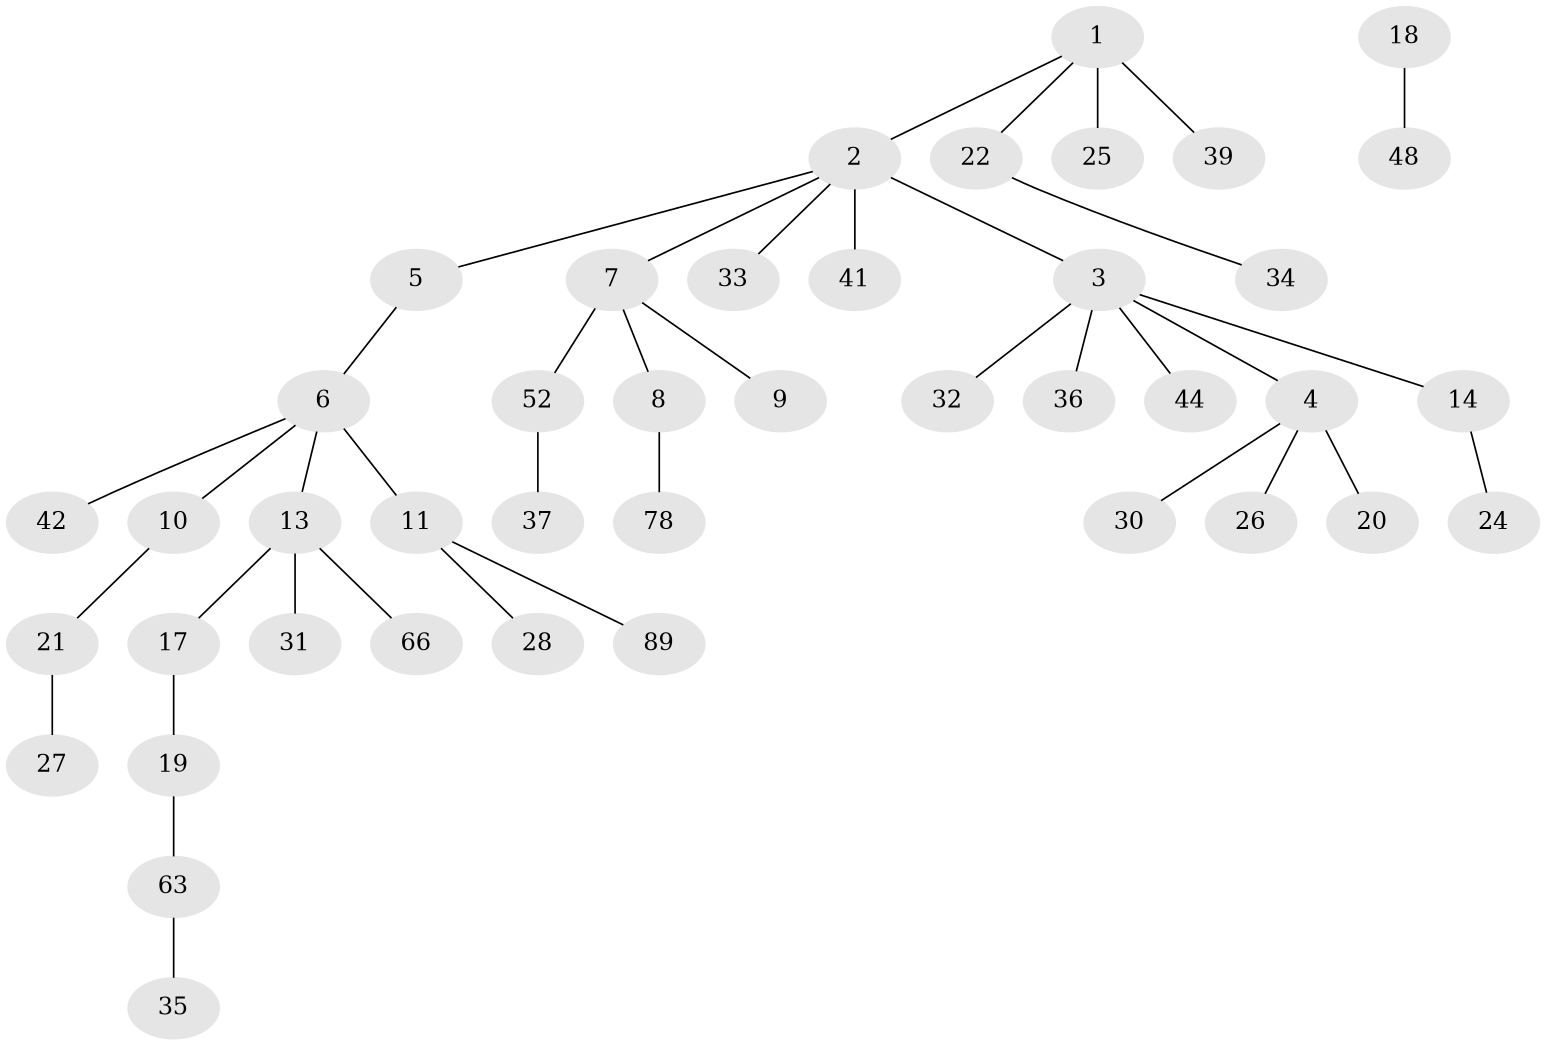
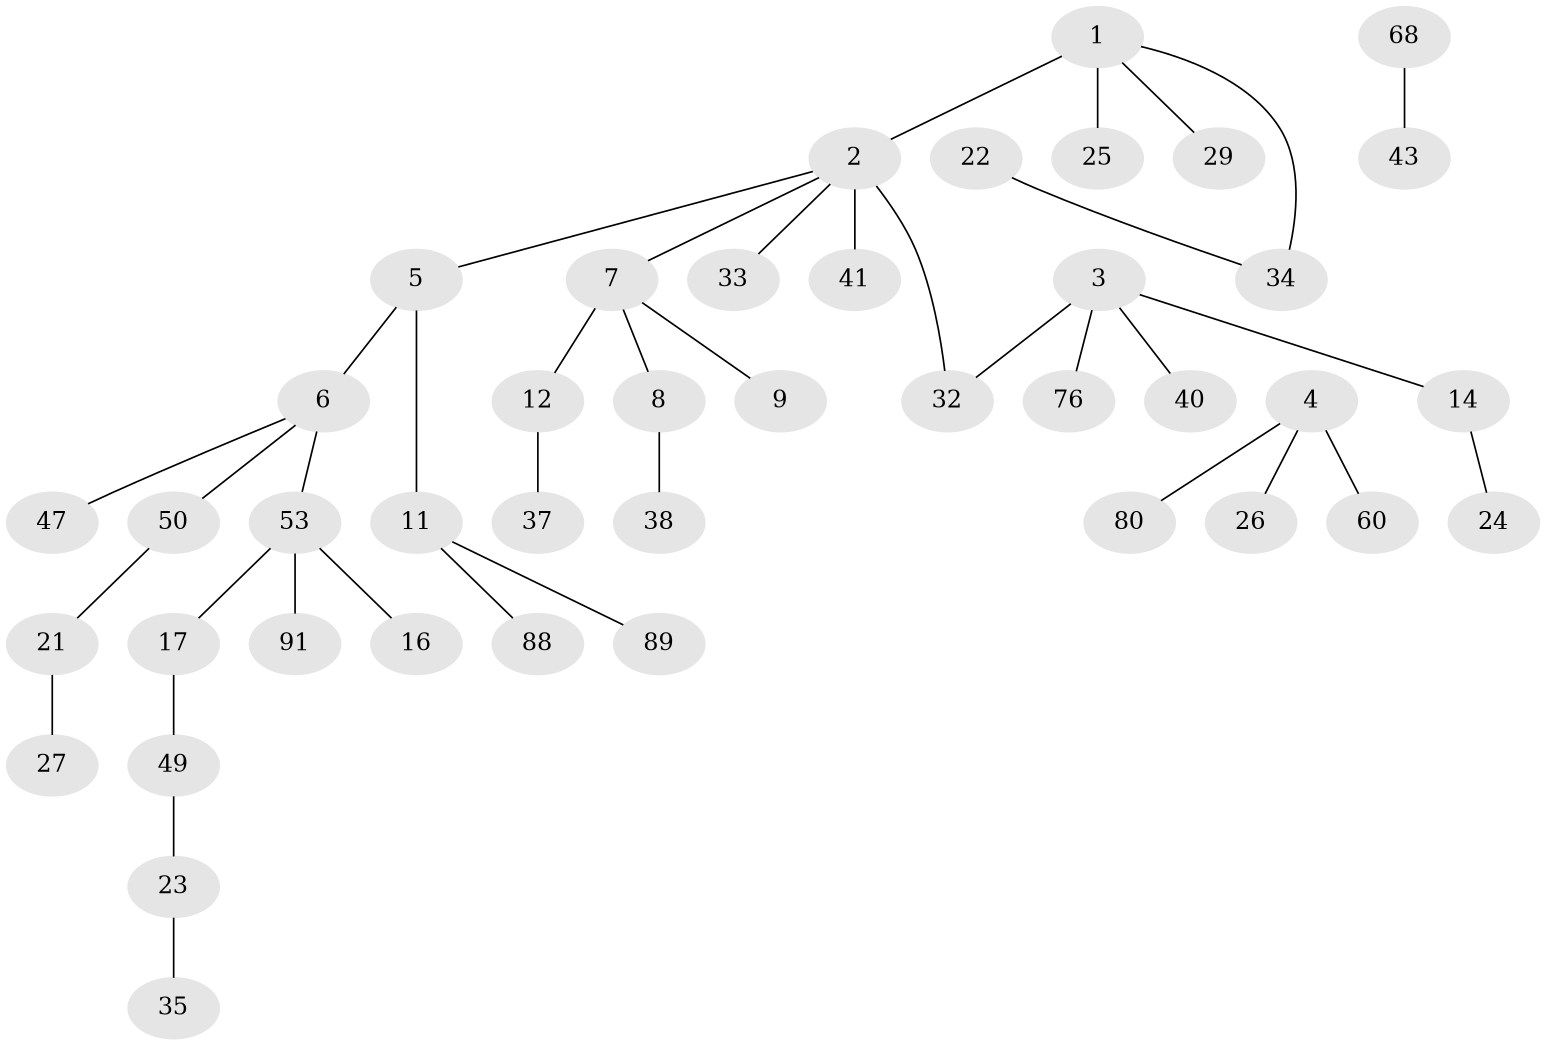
(1405, 37) -> (1405, 37)
(1037, 98) -> (1268, 112)
(1219, 158) -> (1219, 158)
(1405, 158) -> (1405, 158)
(977, 219) -> (924, 273)
(1206, 341) -> none
(538, 401) -> (538, 401)
(1069, 401) -> (1069, 401)
(1190, 401) -> (1190, 401)
(370, 462) -> (416, 401)
(52, 523) -> (52, 523)
(174, 523) -> (174, 523)
(295, 523) -> (295, 523)
(659, 523) -> (659, 523)
(1130, 523) -> (1130, 523)
(1372, 523) -> (1372, 523)
(295, 644) -> (295, 644)
(416, 644) -> (416, 644)
(538, 644) -> (538, 644)
(174, 765) -> (174, 765)
(174, 887) -> (174, 887)
